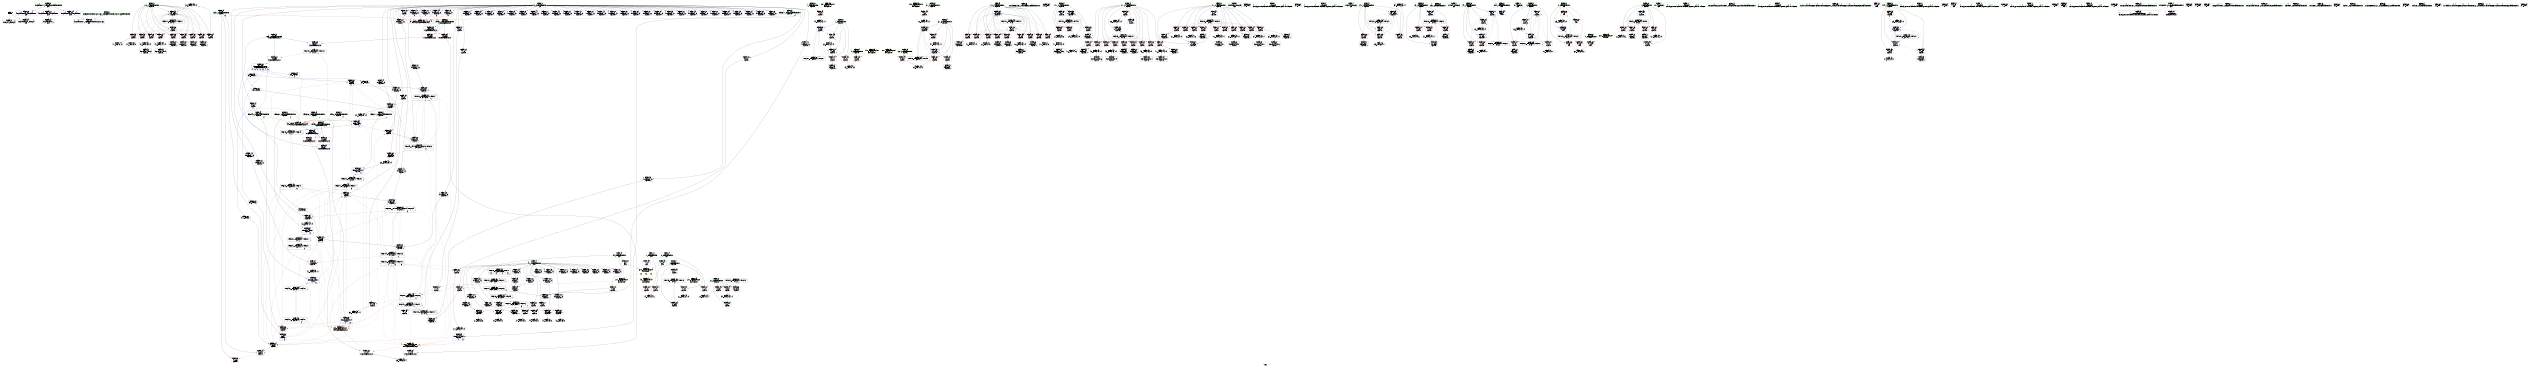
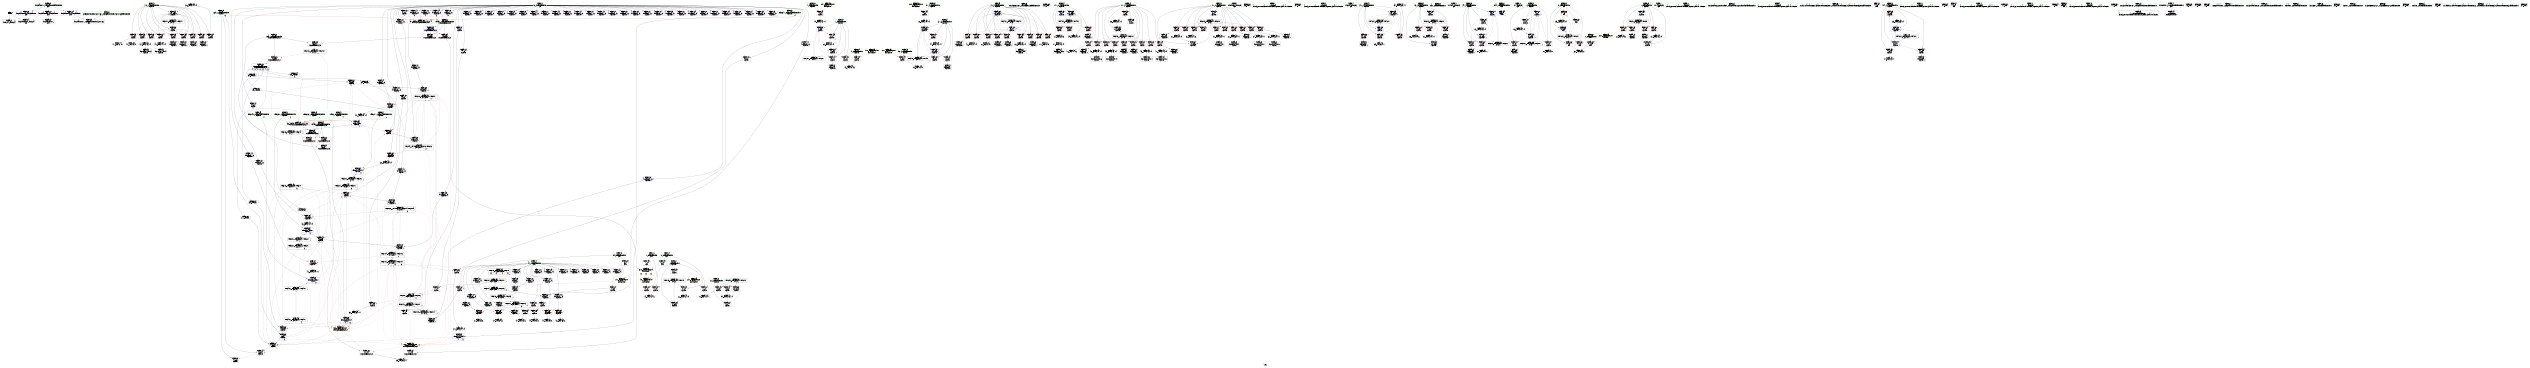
(1203, 36) -> none
